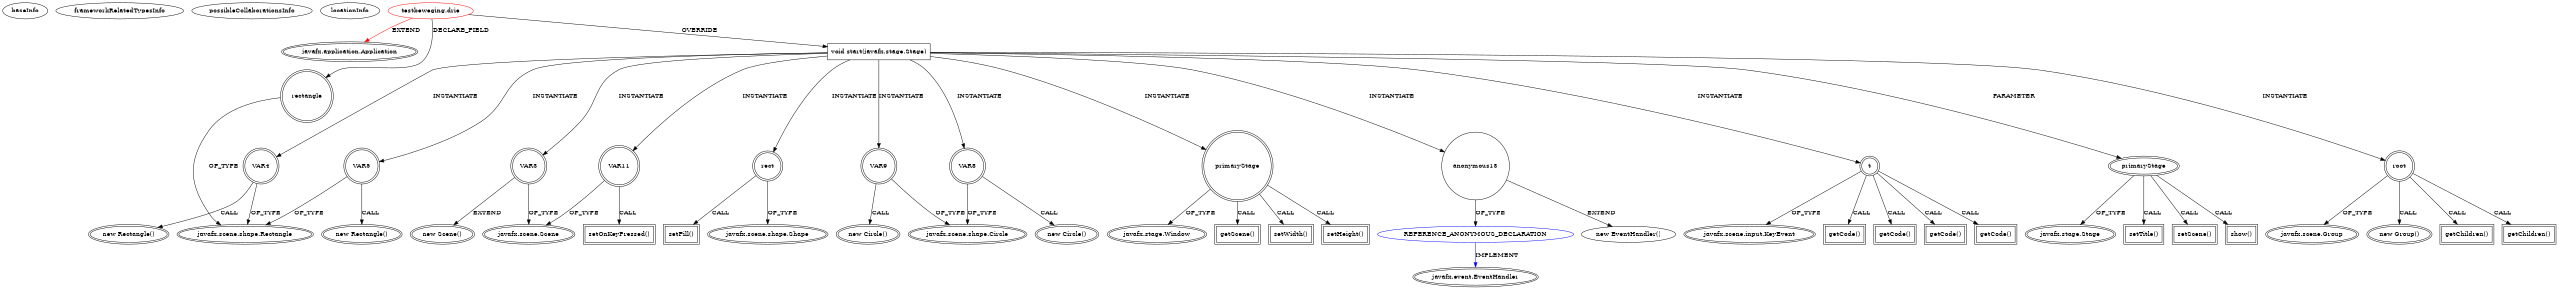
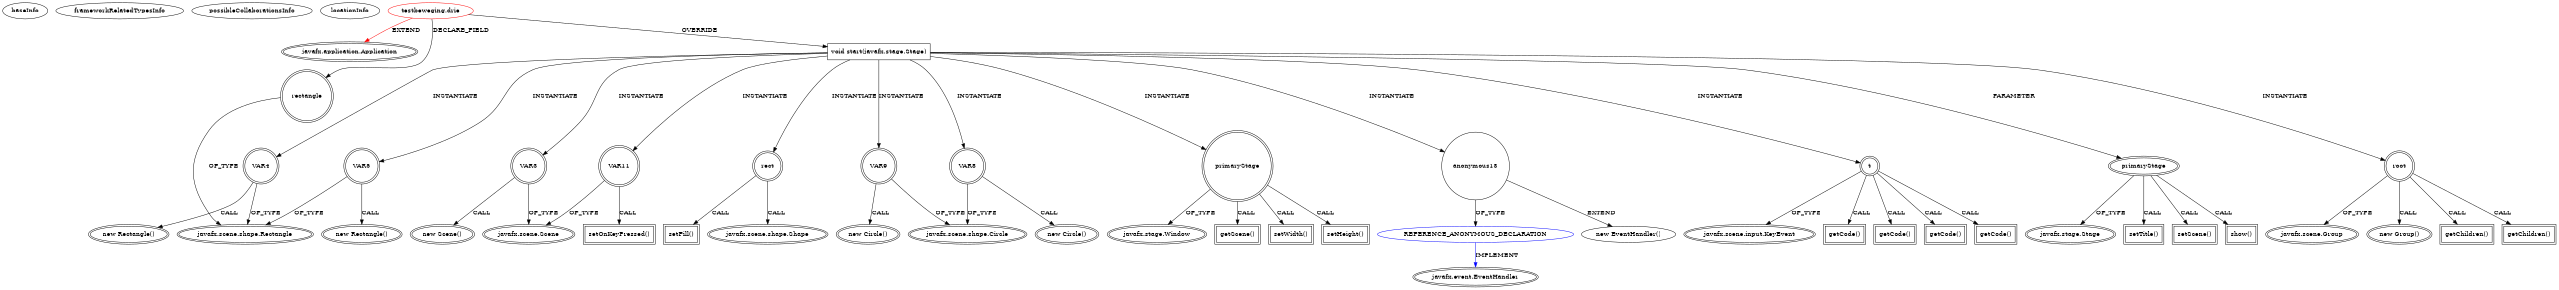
(487, 213) -> (482, 213)
(783, 213) -> (776, 213)
